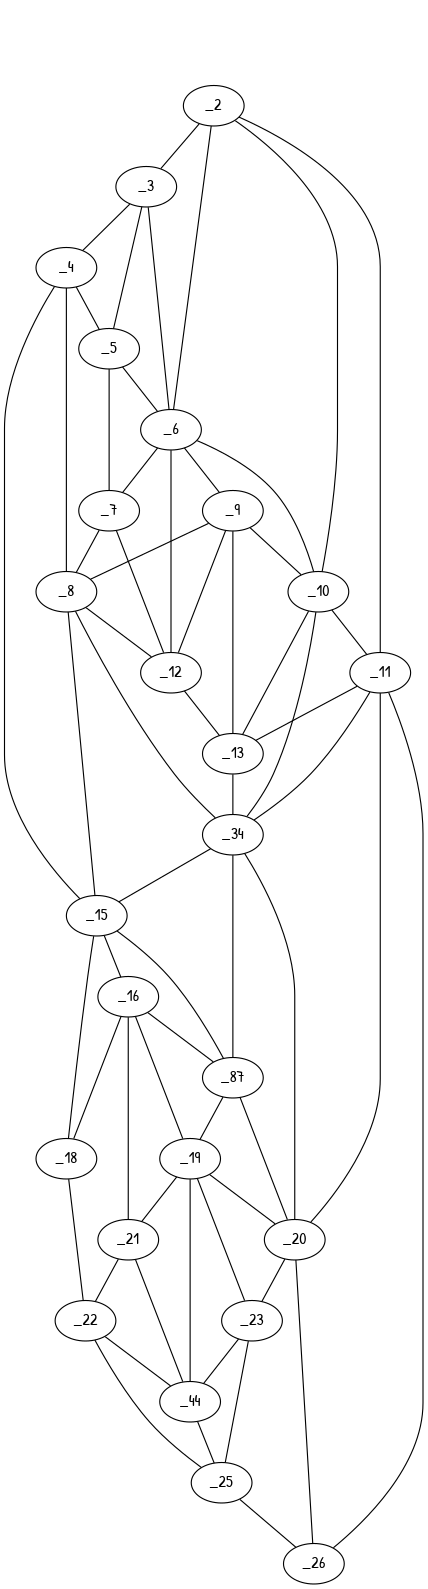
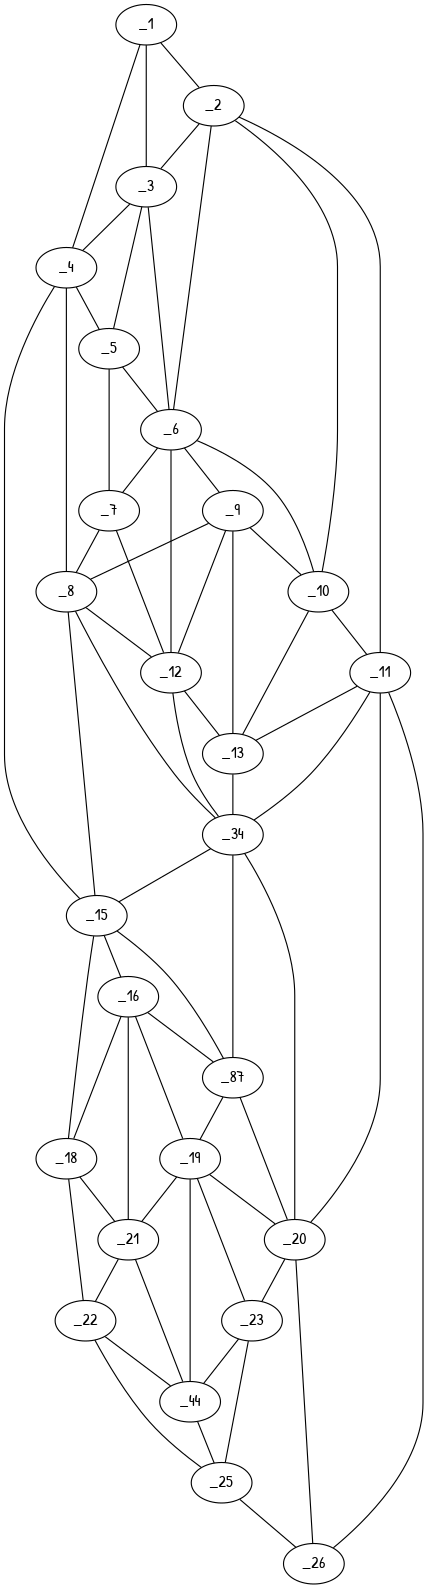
none -> (146, 25)
(296, 708) -> (187, 758)
none -> (97, 1199)
